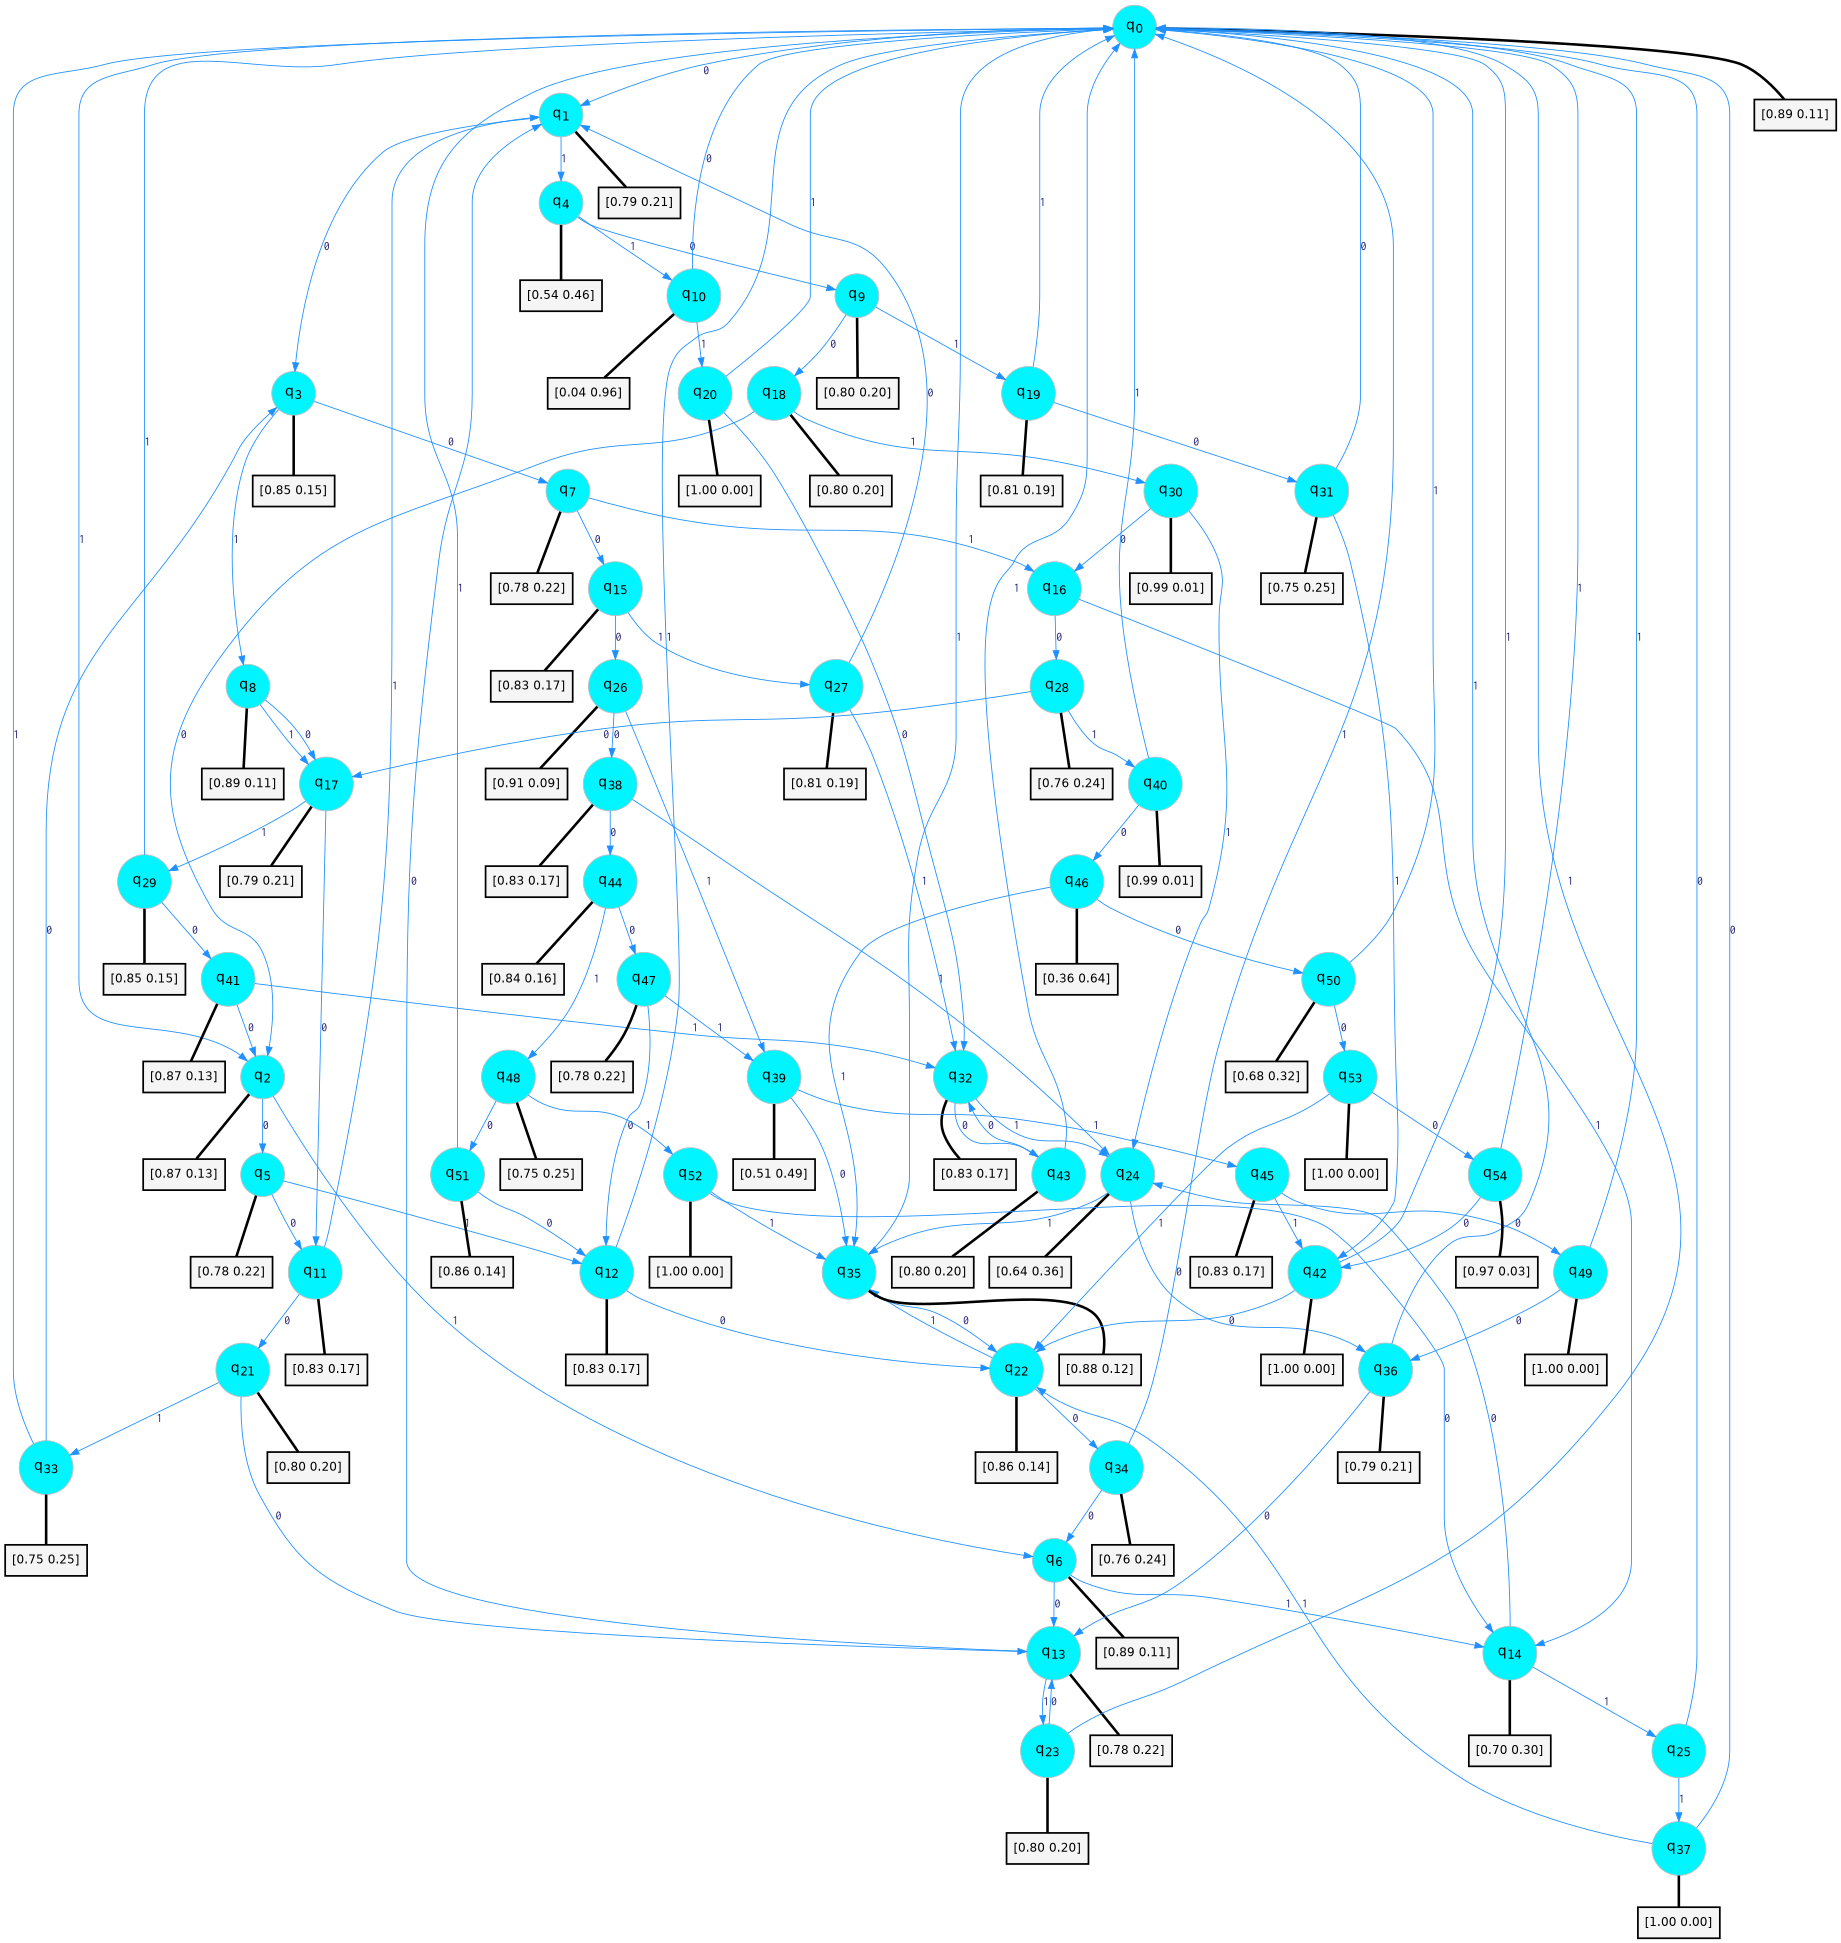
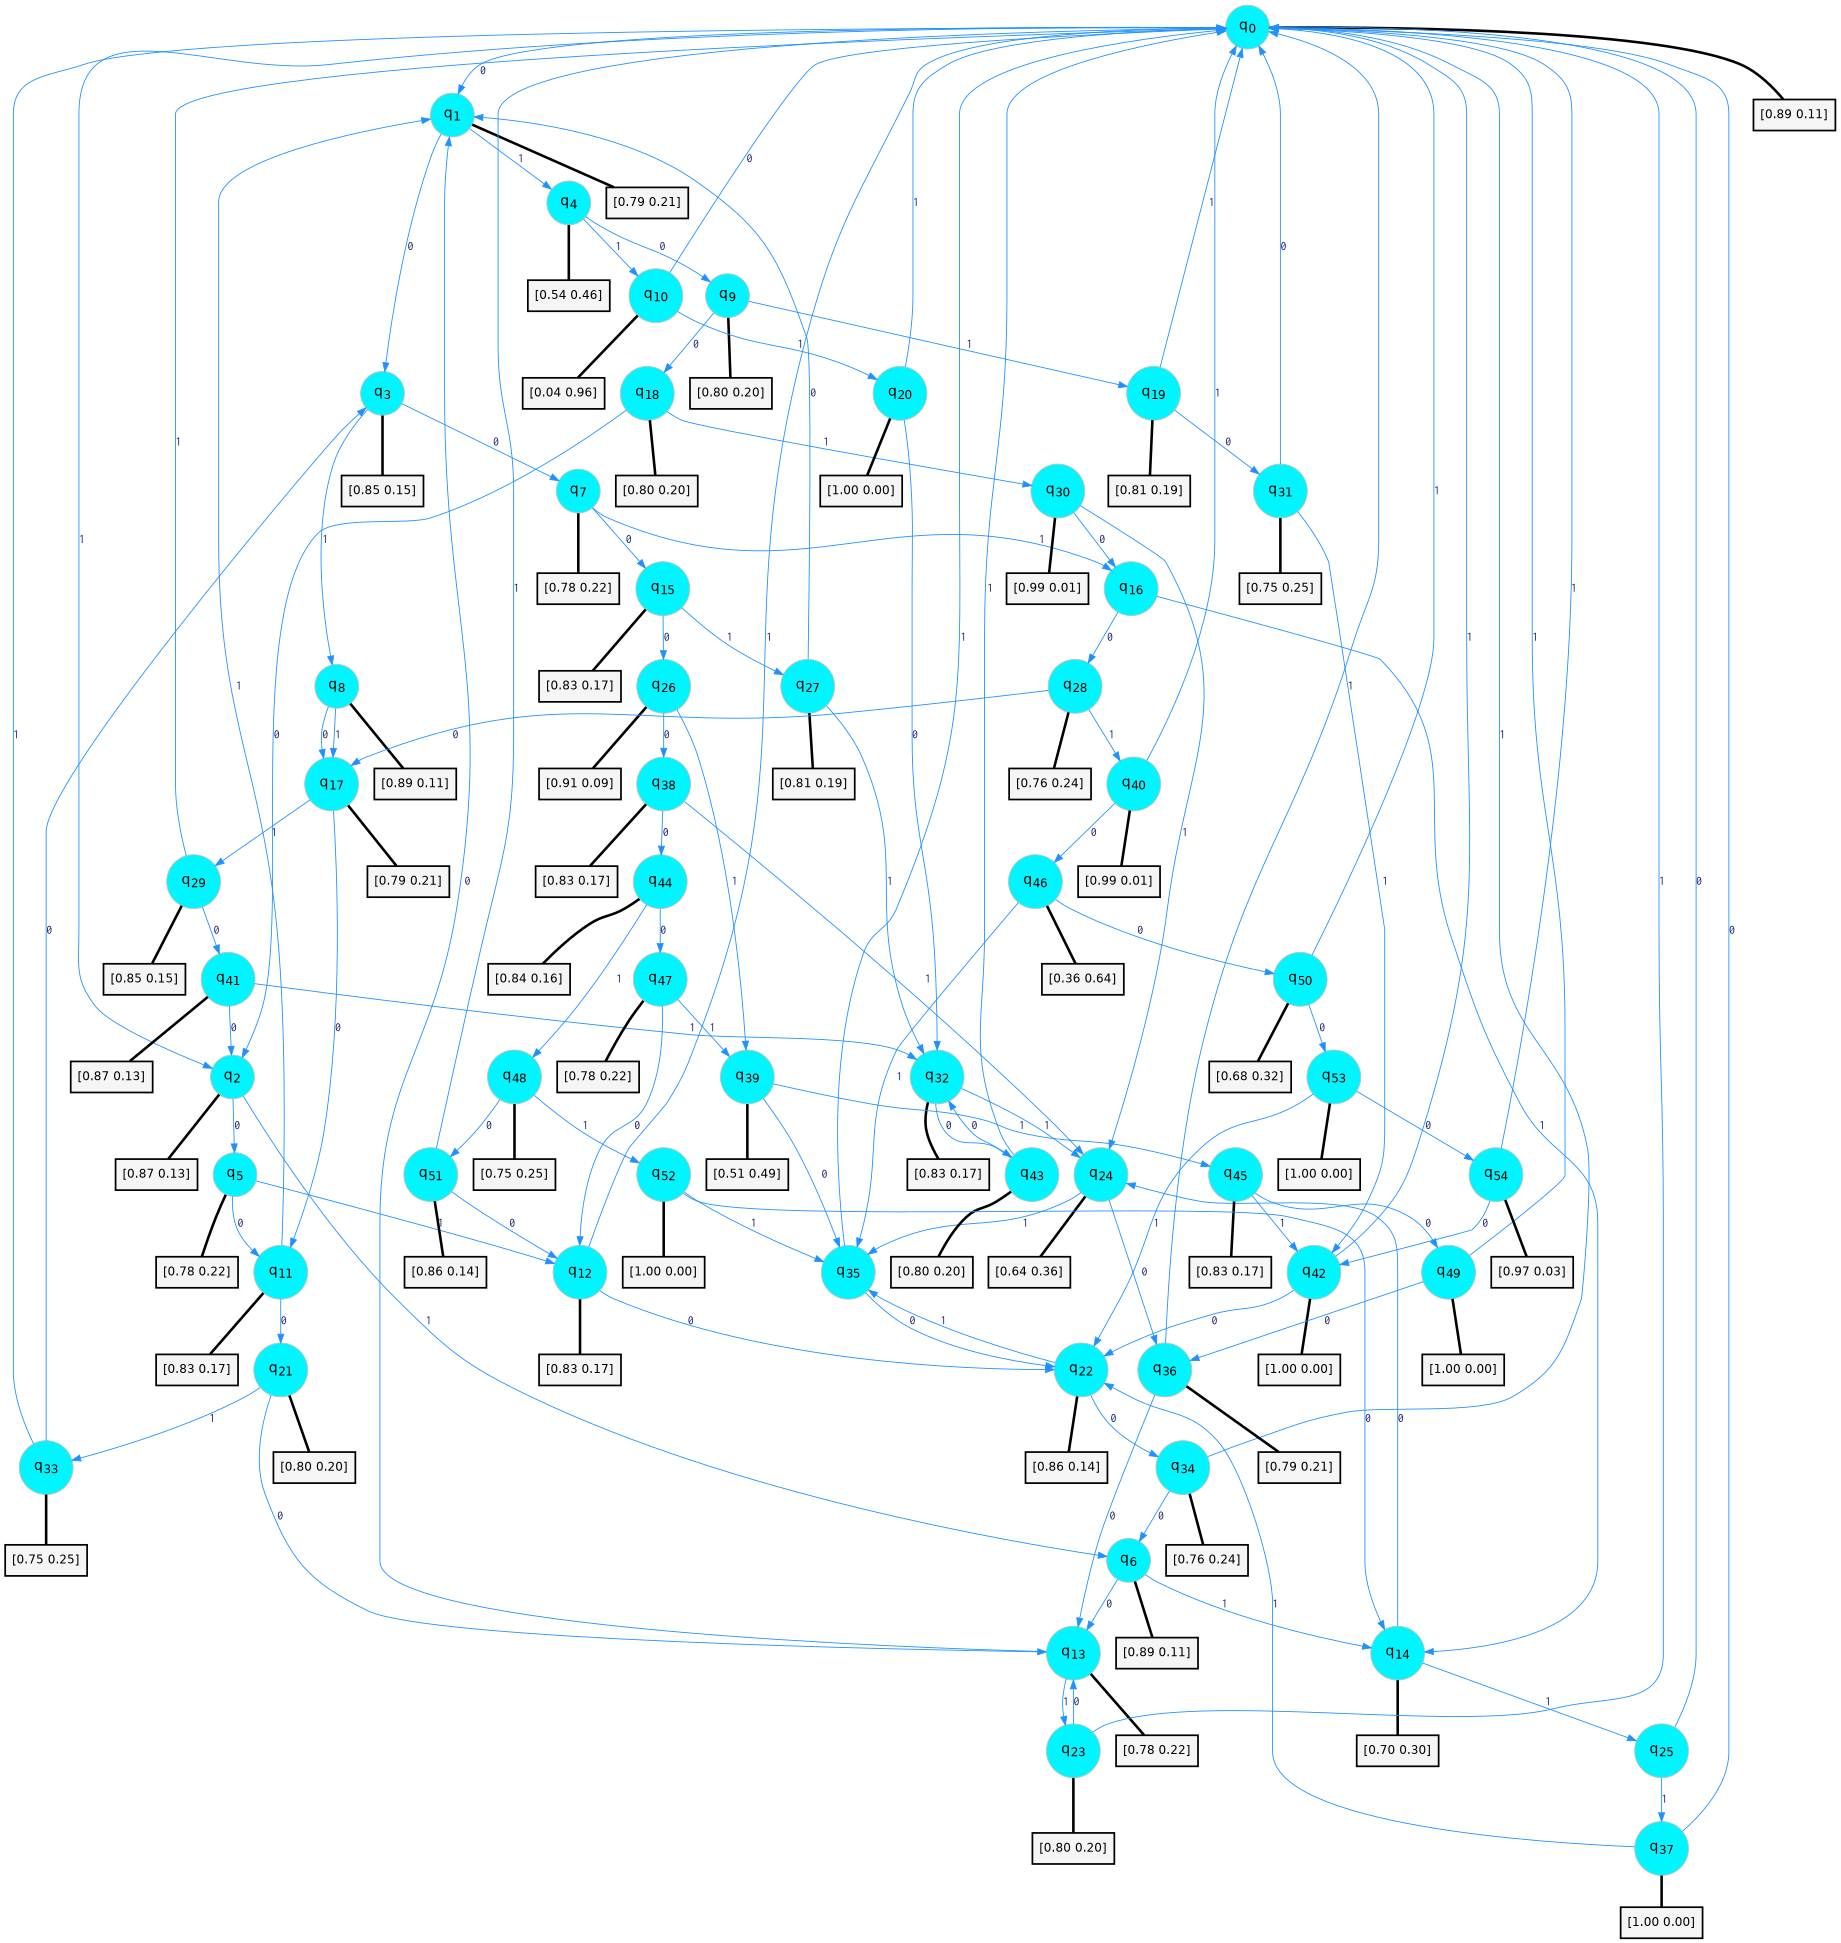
(1100, 1370) -> none
